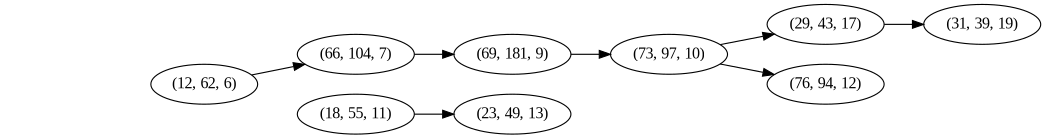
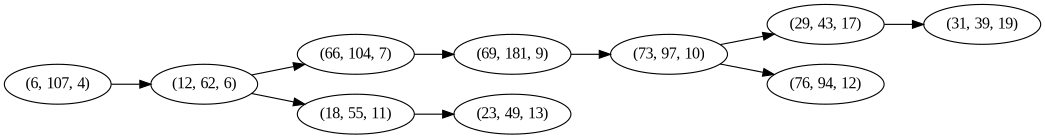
none -> (58, 84)
none -> (273, 98)
